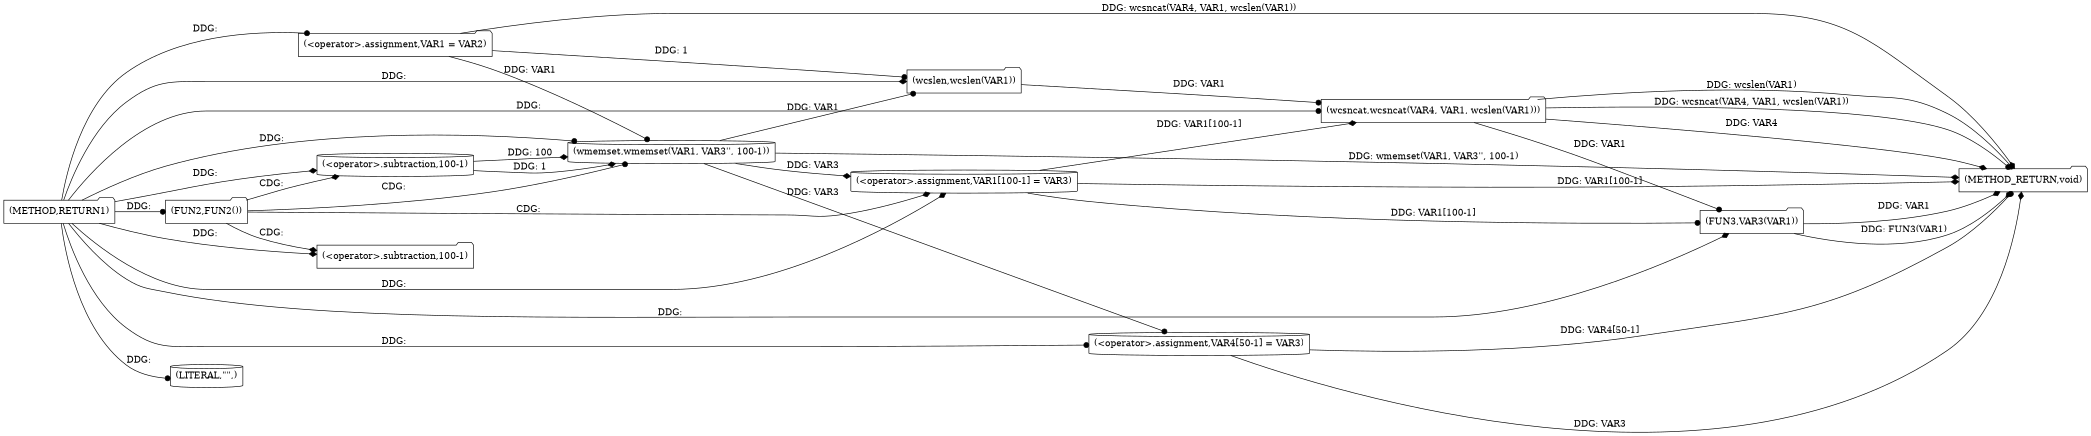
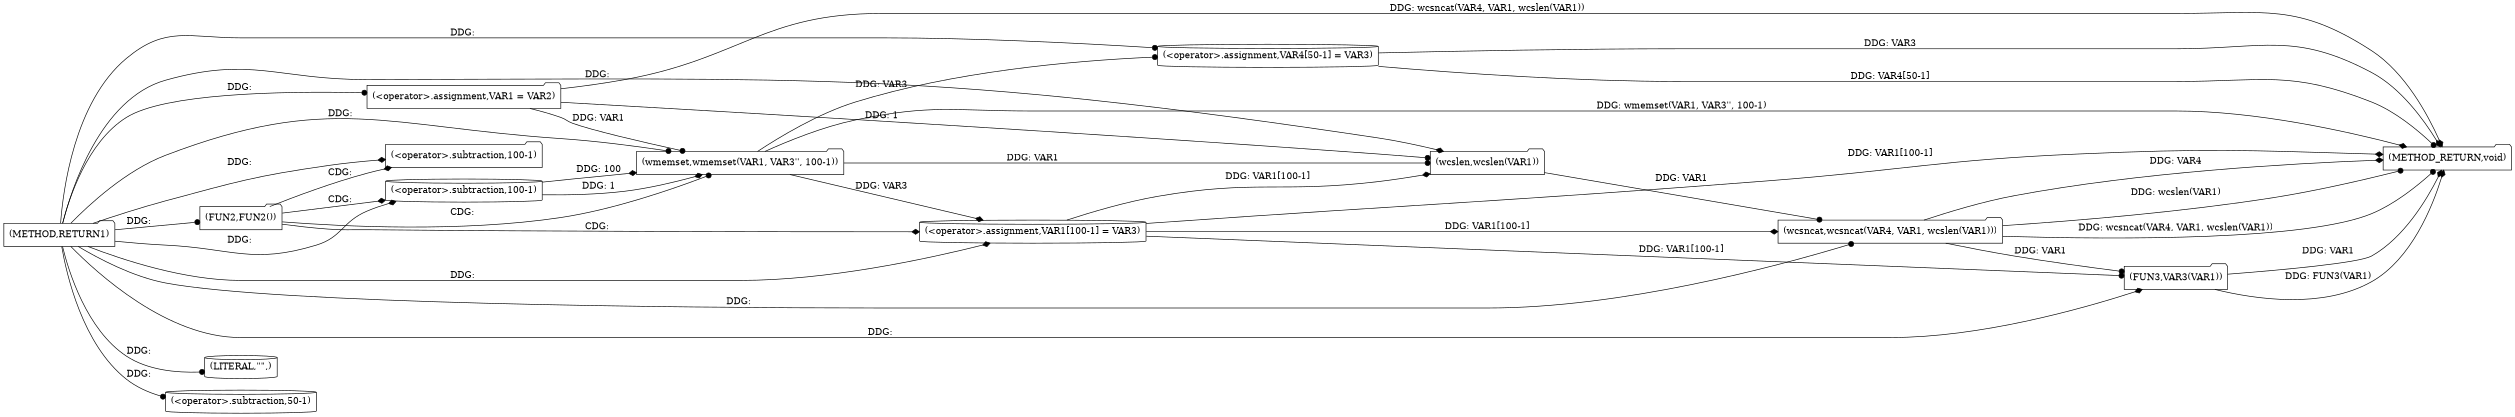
(672, 152) -> (740, 163)
none -> (1243, 187)
none -> (241, 402)
